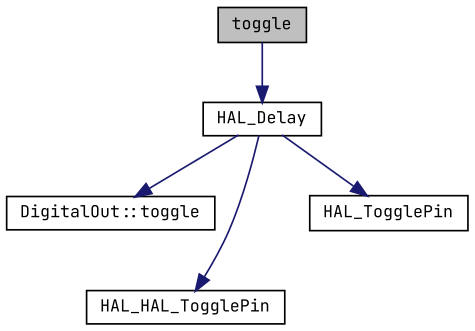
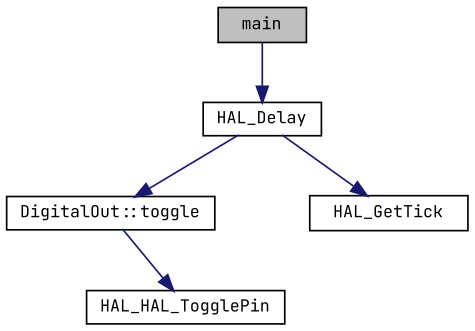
(262, 25) -> (262, 25)
(238, 208) -> (143, 254)
(389, 213) -> (389, 213)
